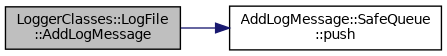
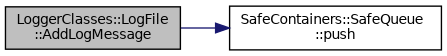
(336, 28) -> (336, 28)
